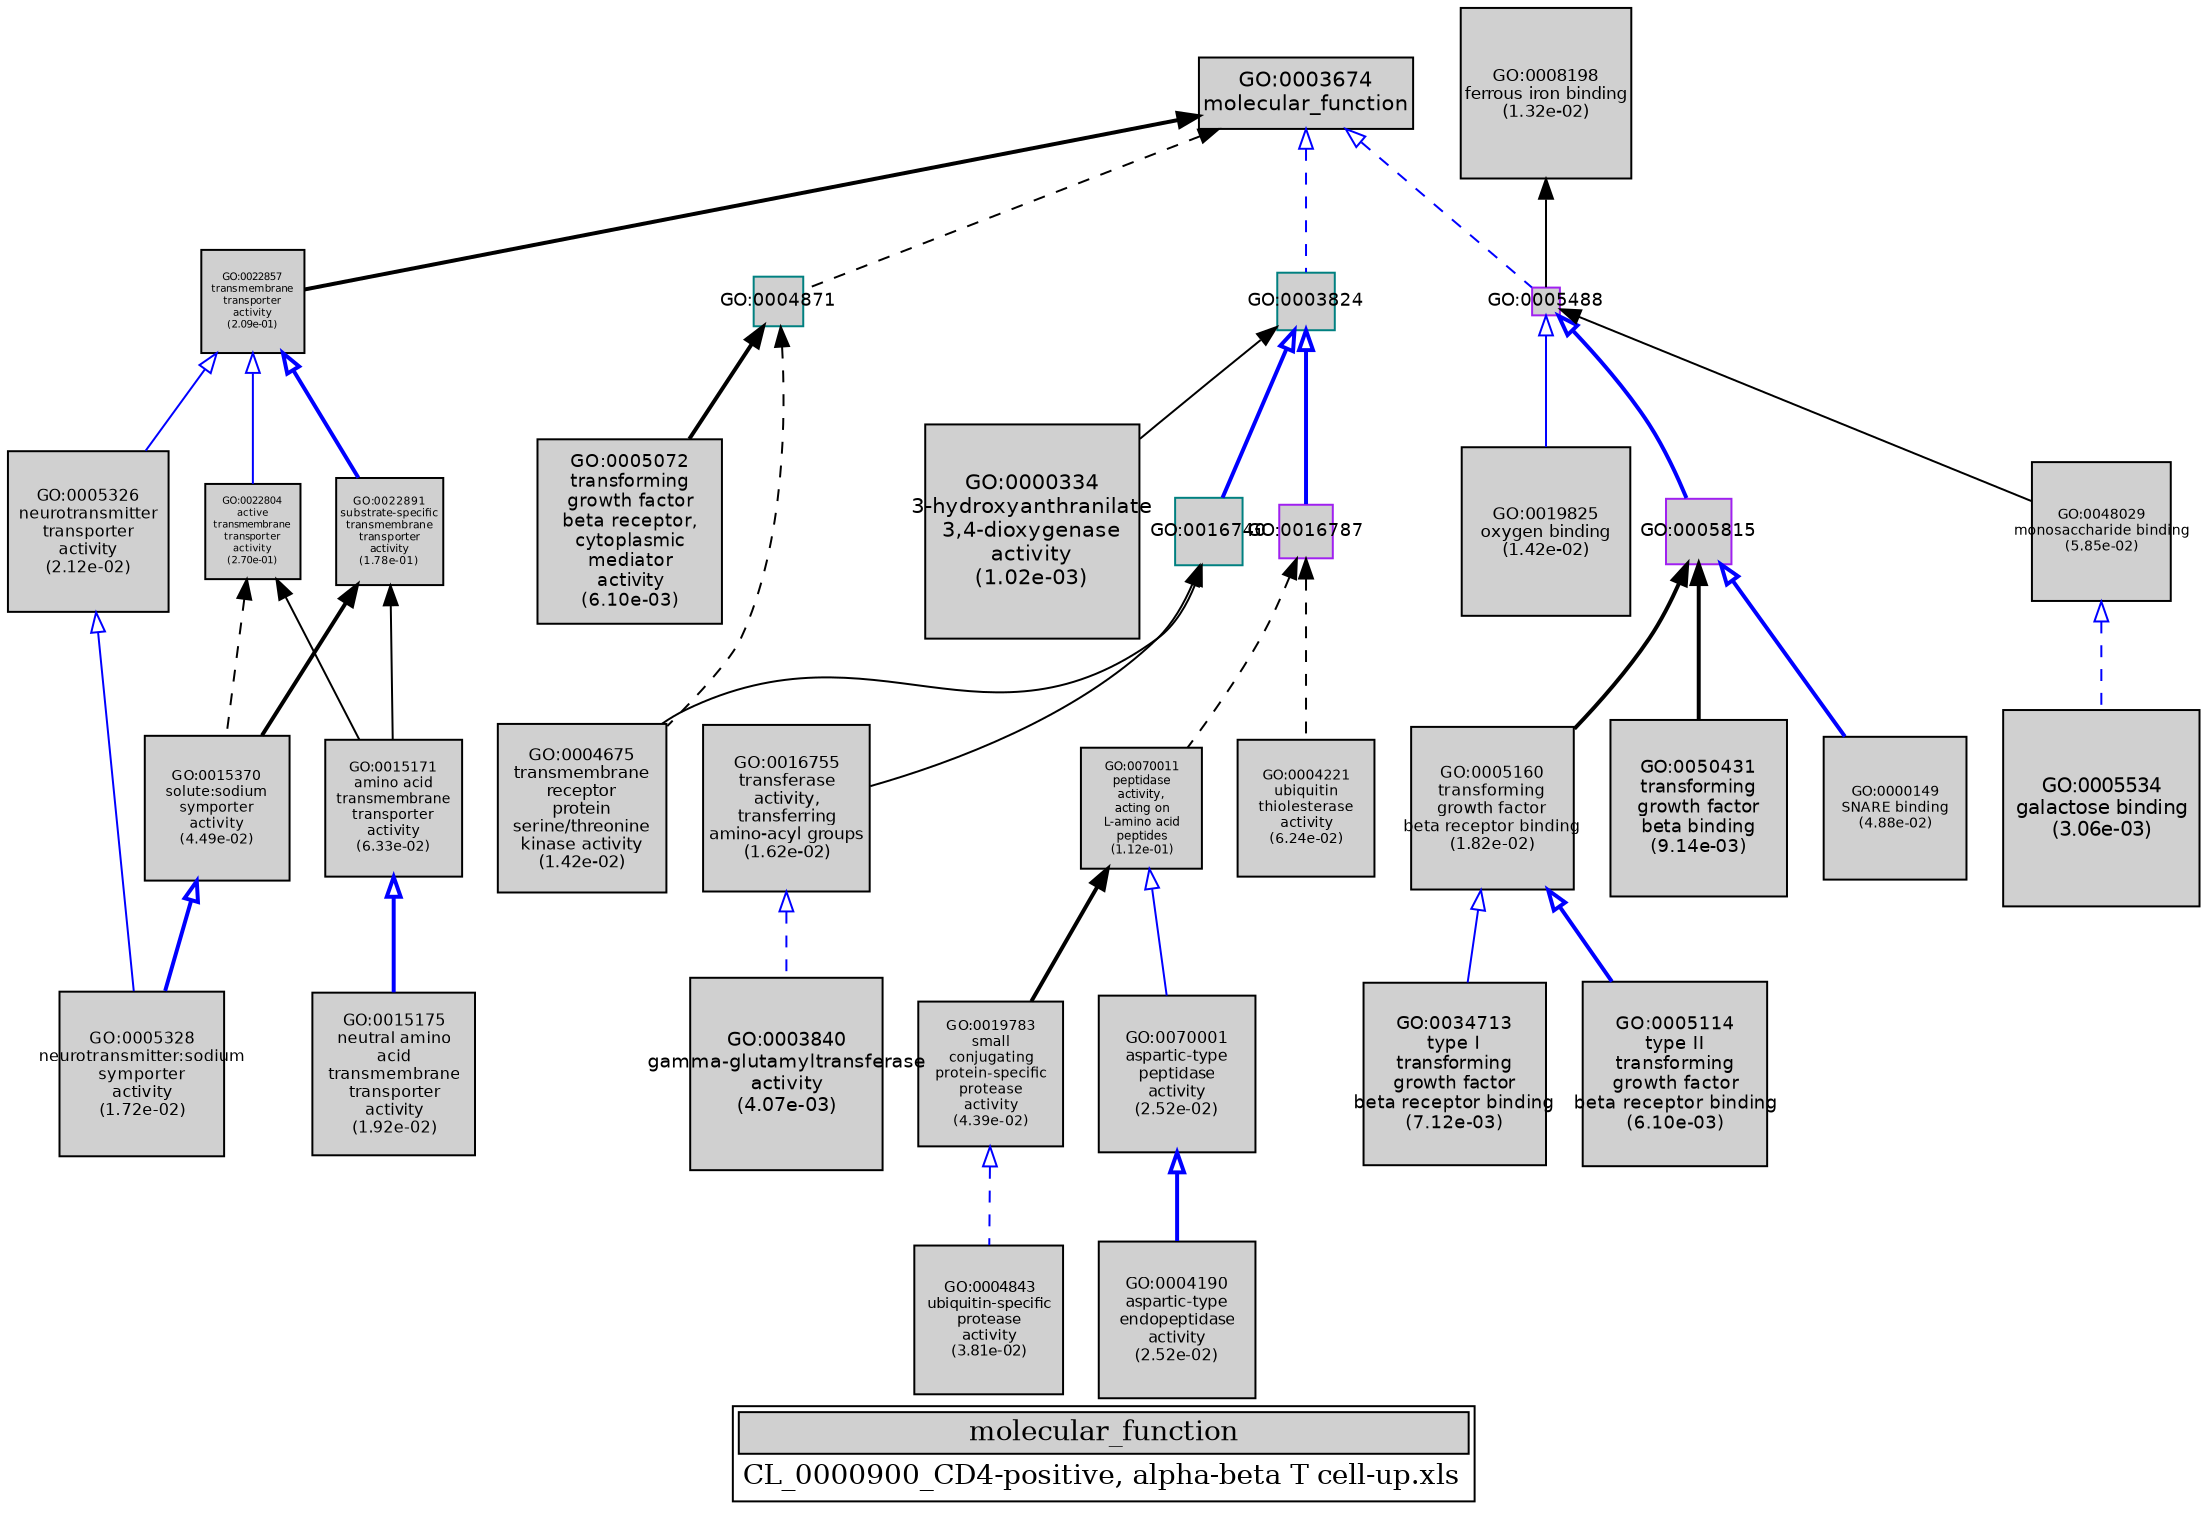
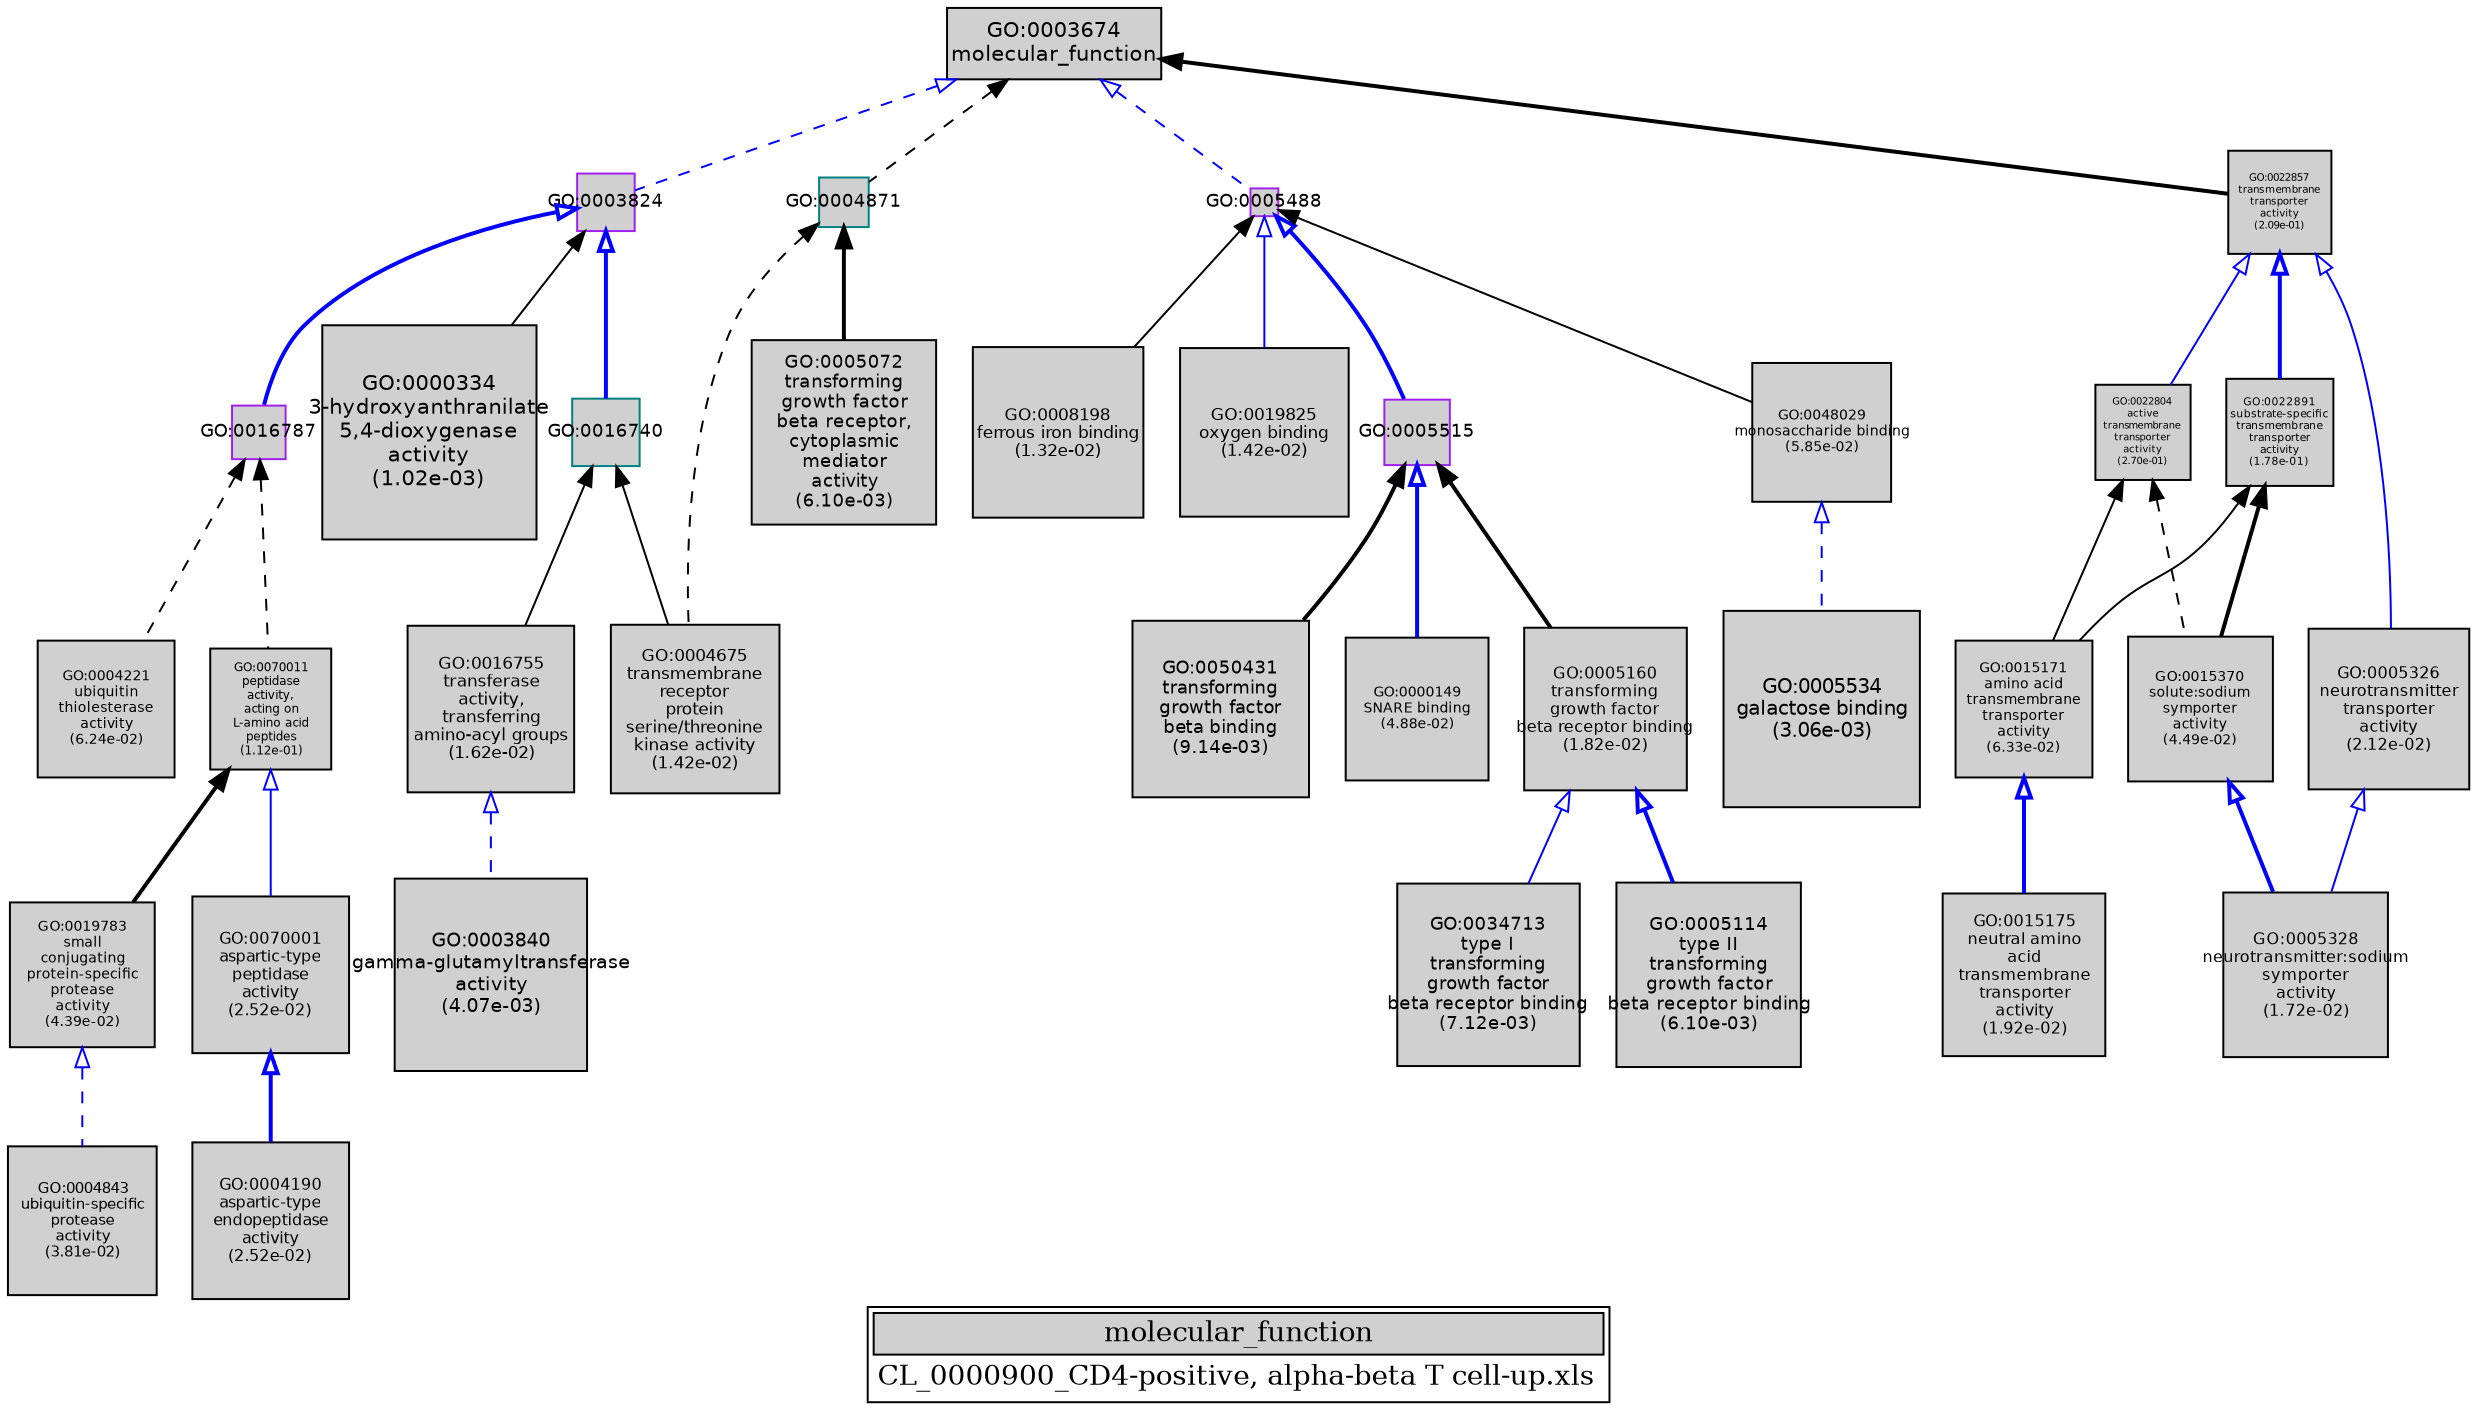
(1546, 243) -> (1187, 289)
(1306, 301) -> (606, 202)
(1032, 530) -> (429, 431)
(1699, 532) -> (1417, 432)
